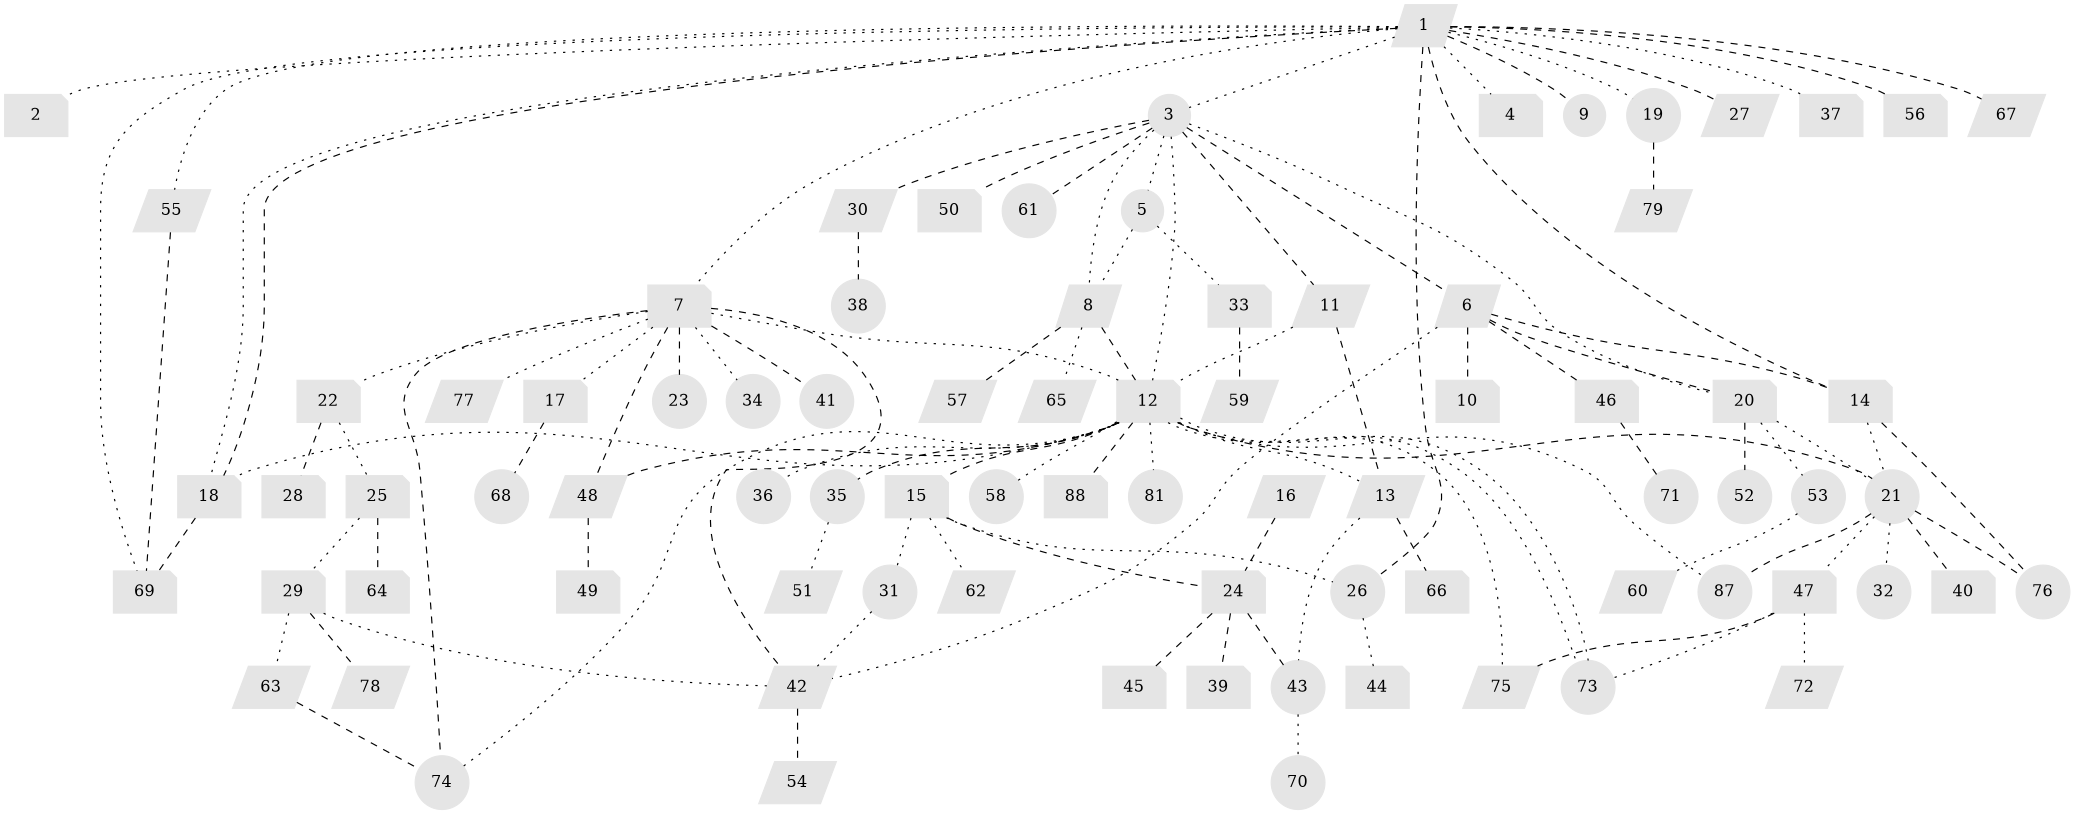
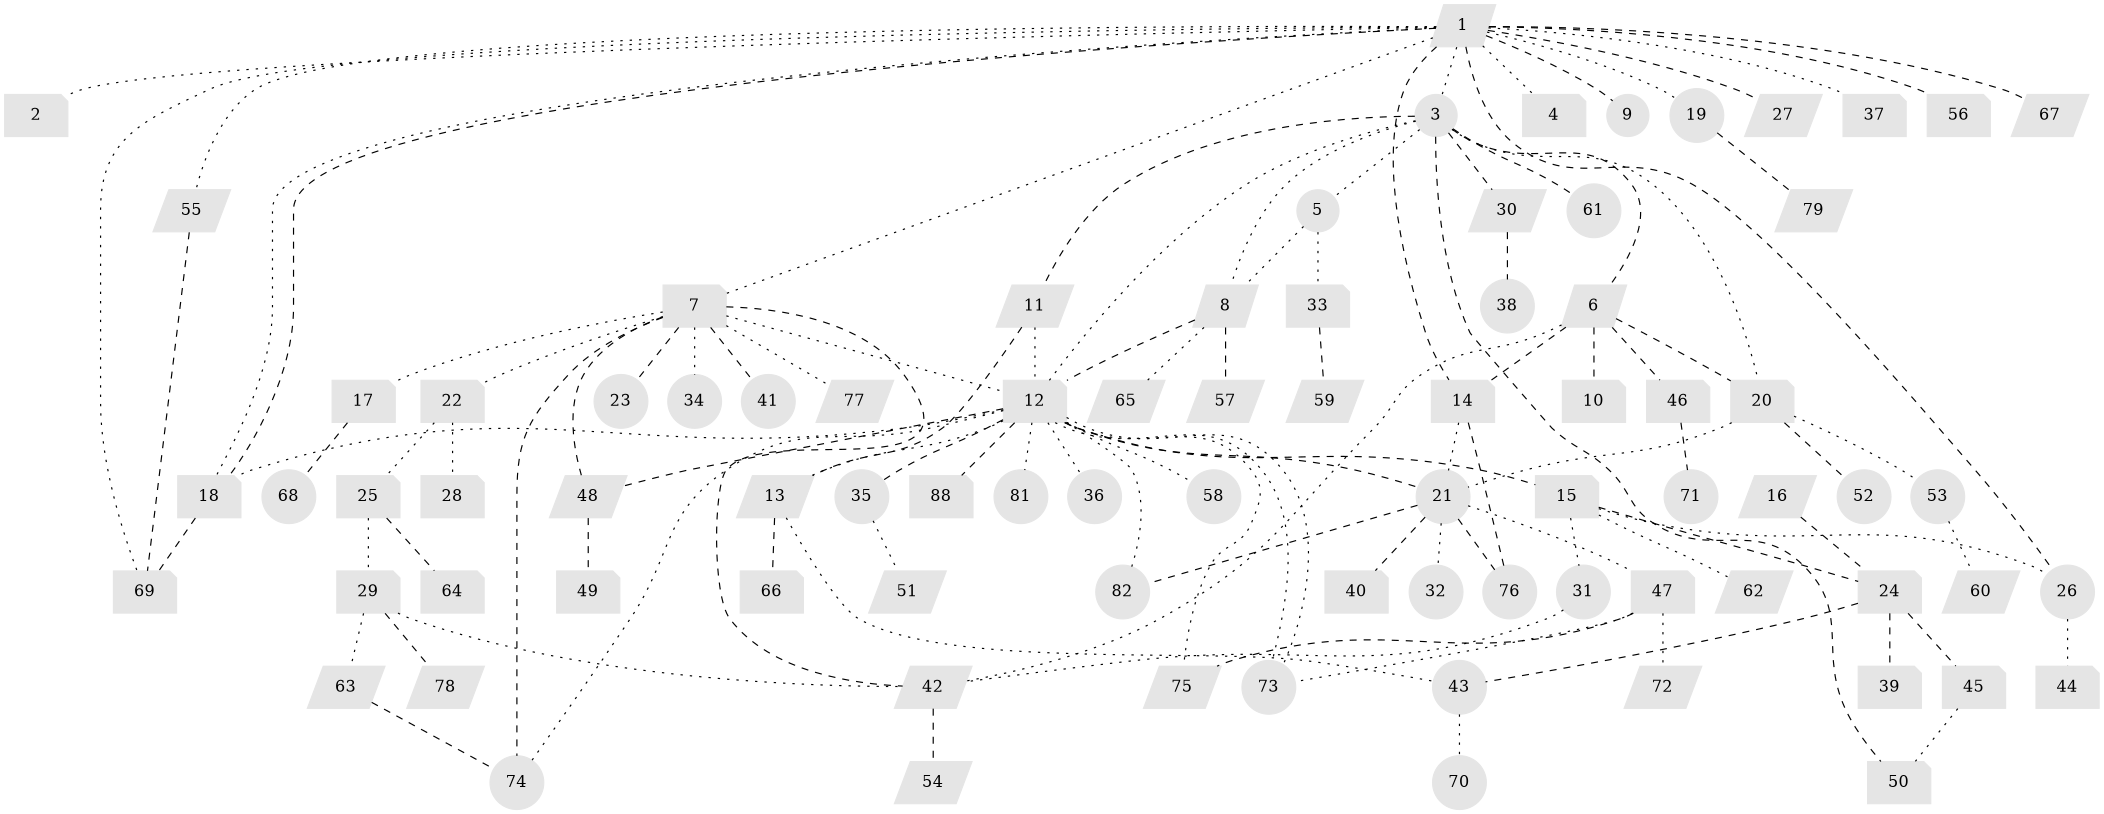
(311, 449) -> (453, 449)
(1725, 592) -> (1123, 592)
none -> (1937, 735)
